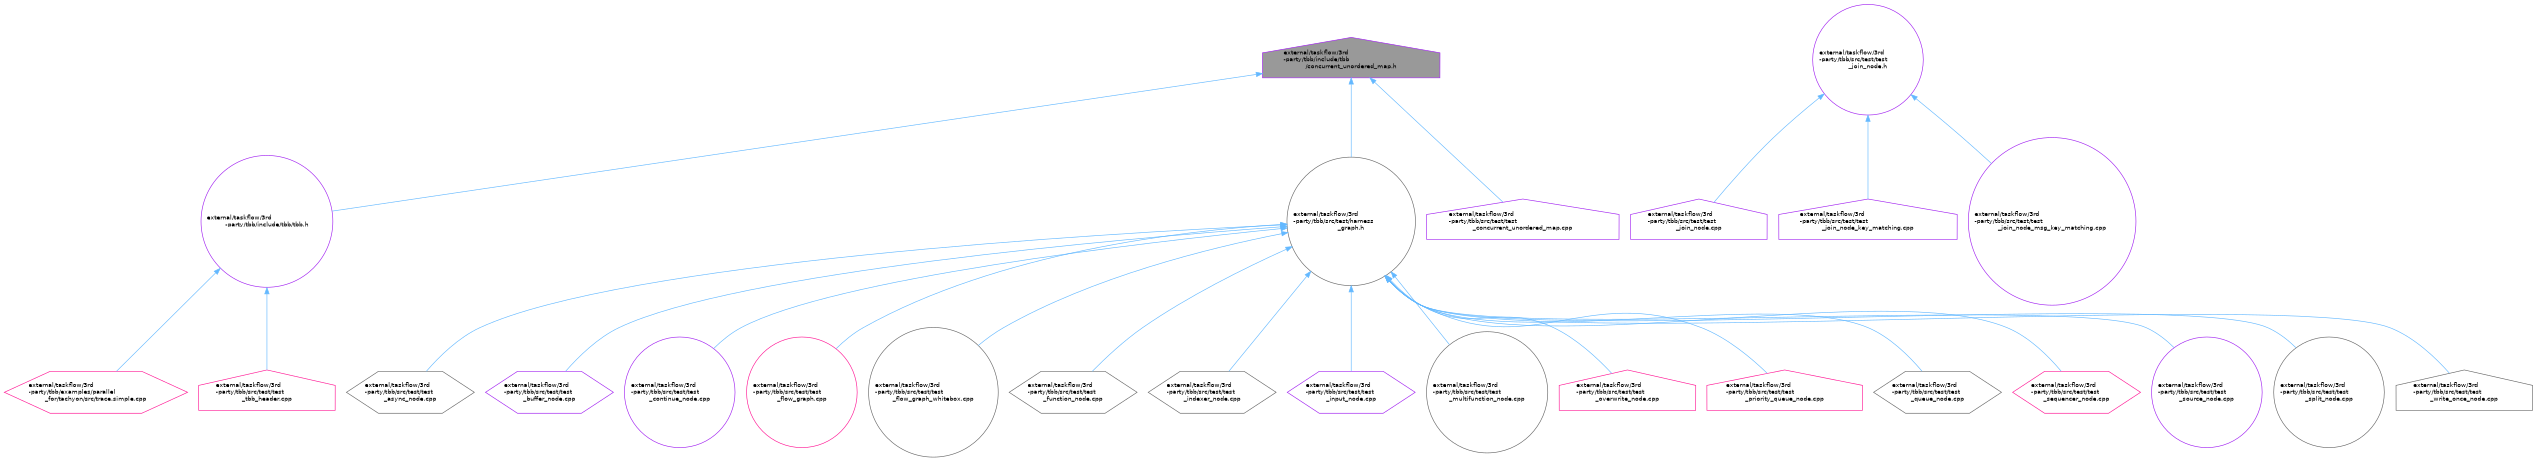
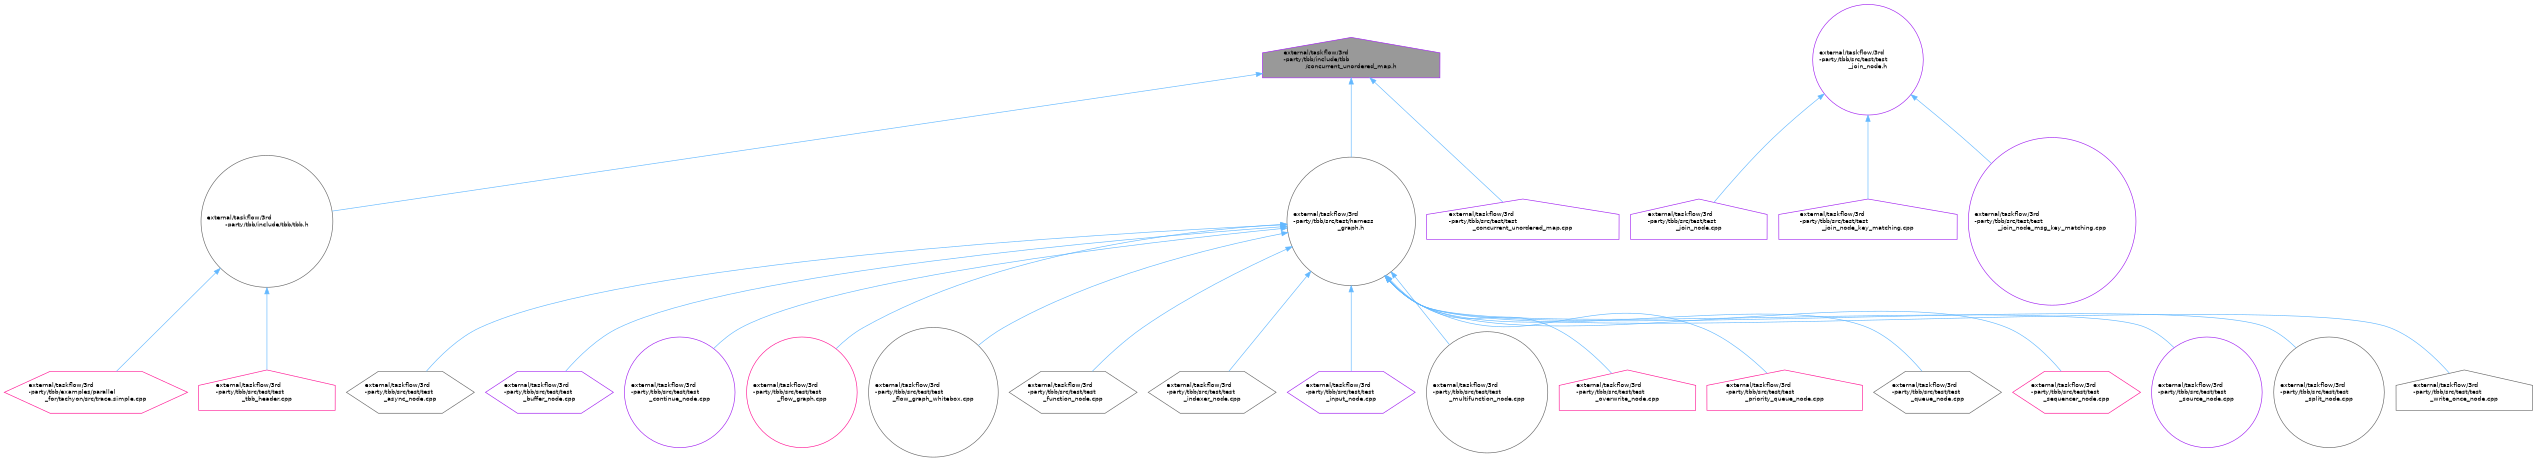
(267, 221) -> (267, 221)
